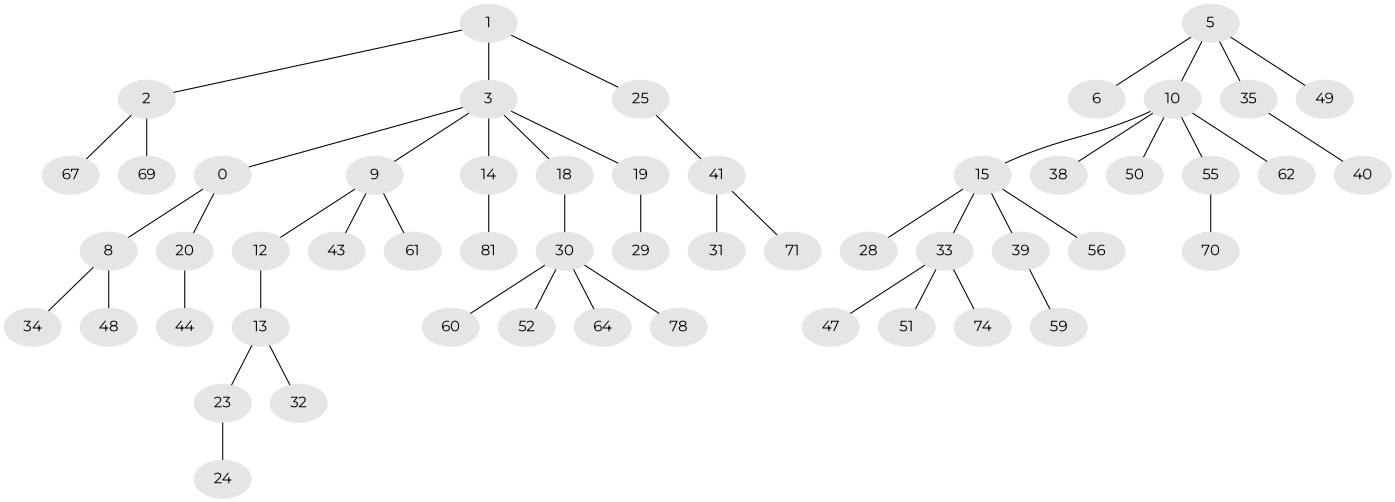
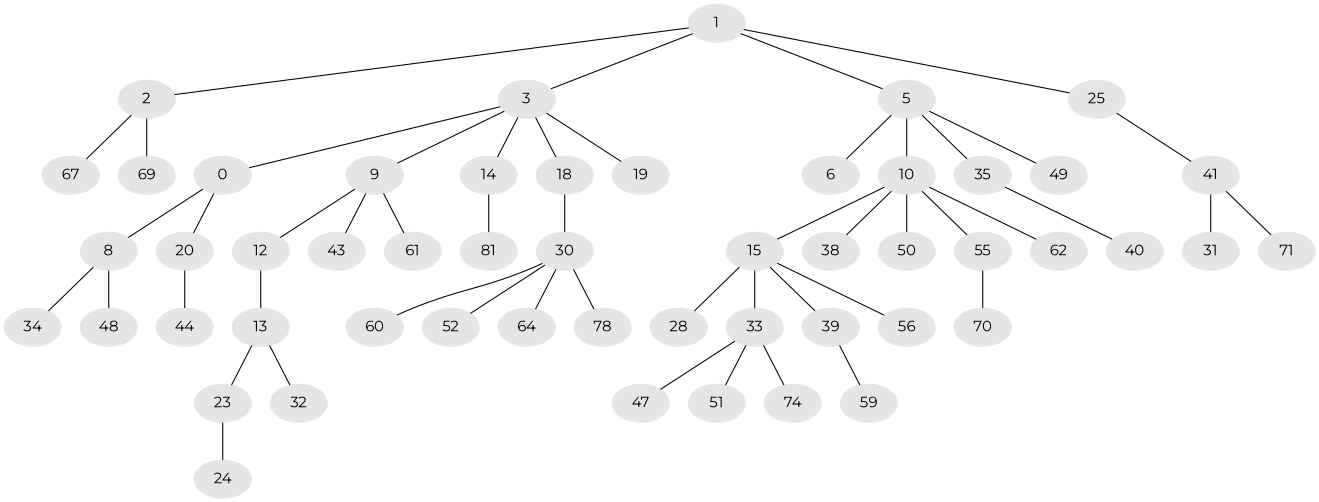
none -> (812, 61)
(641, 251) -> none
